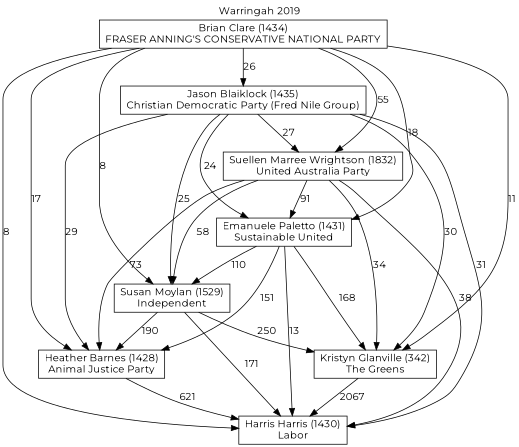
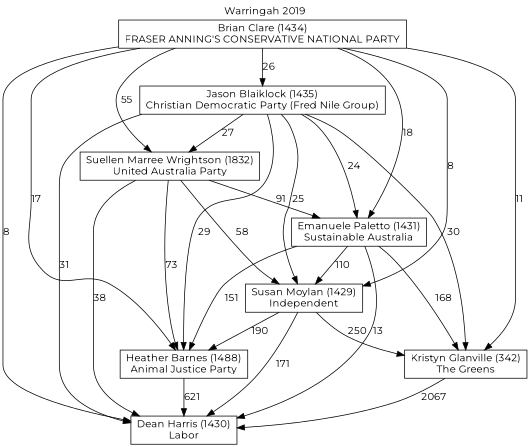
(284, 232) -> (359, 232)
(370, 256) -> none
(172, 298) -> (304, 298)
(102, 364) -> (184, 364)
(293, 430) -> (184, 430)
